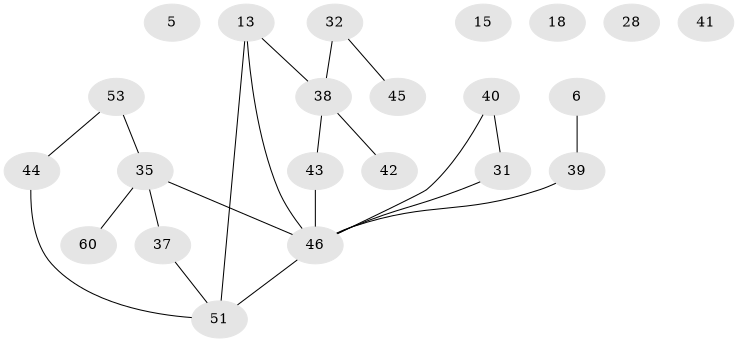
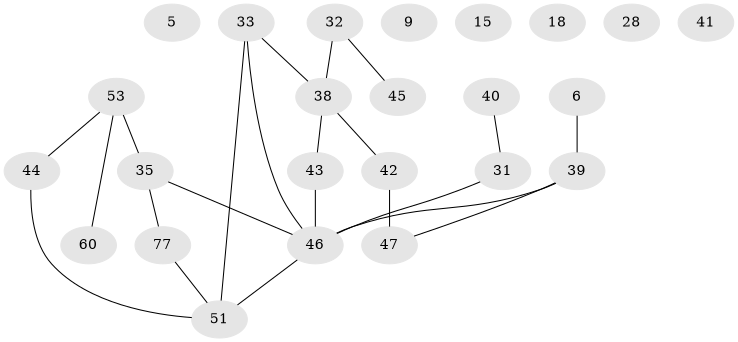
(246, 23) -> (246, 23)
none -> (409, 23)
(424, 191) -> none
(117, 208) -> (103, 171)
(163, 245) -> (163, 245)
none -> (390, 245)
